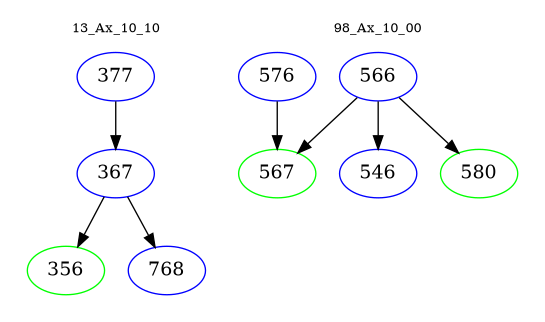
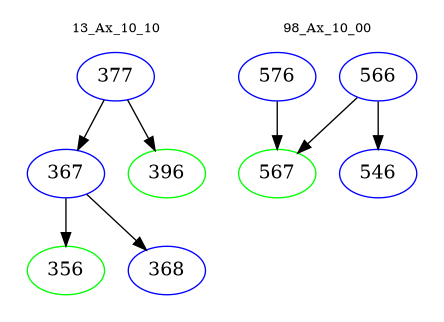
none -> (167, 174)
(479, 174) -> none
(167, 271) -> (167, 271)
